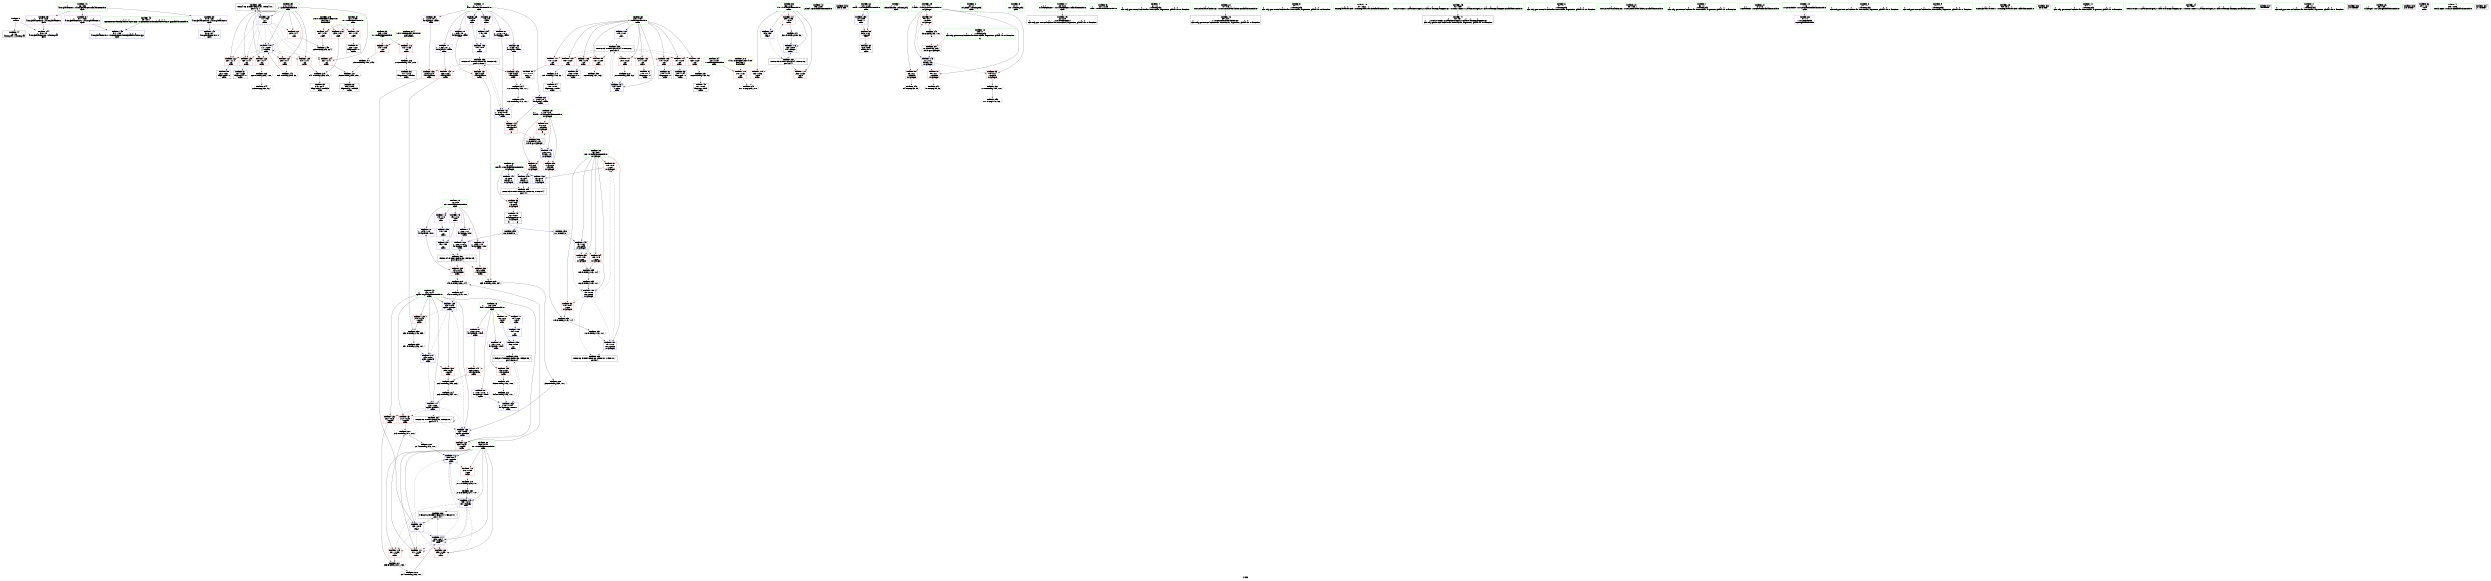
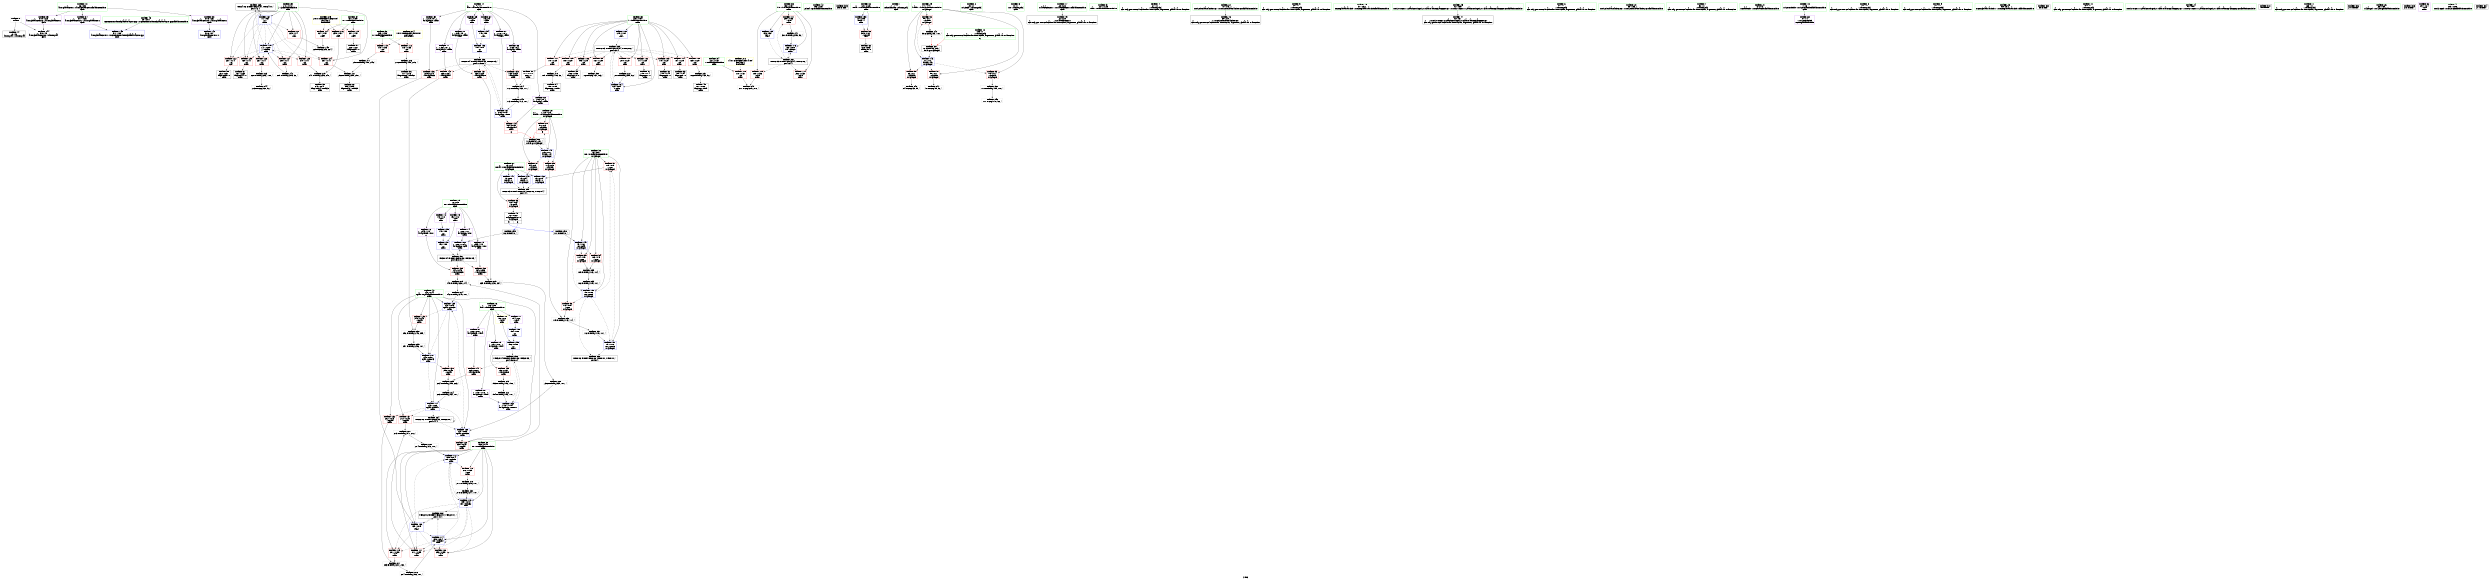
(231, 64) -> (231, 64)
